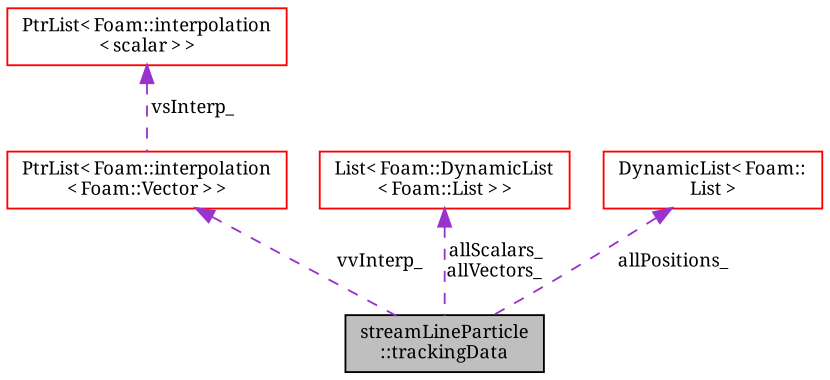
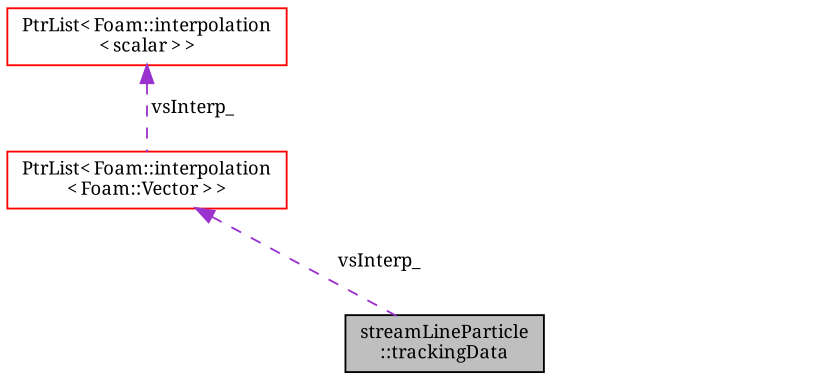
(445, 180) -> none
(713, 180) -> none
(378, 262) -> (378, 262)
